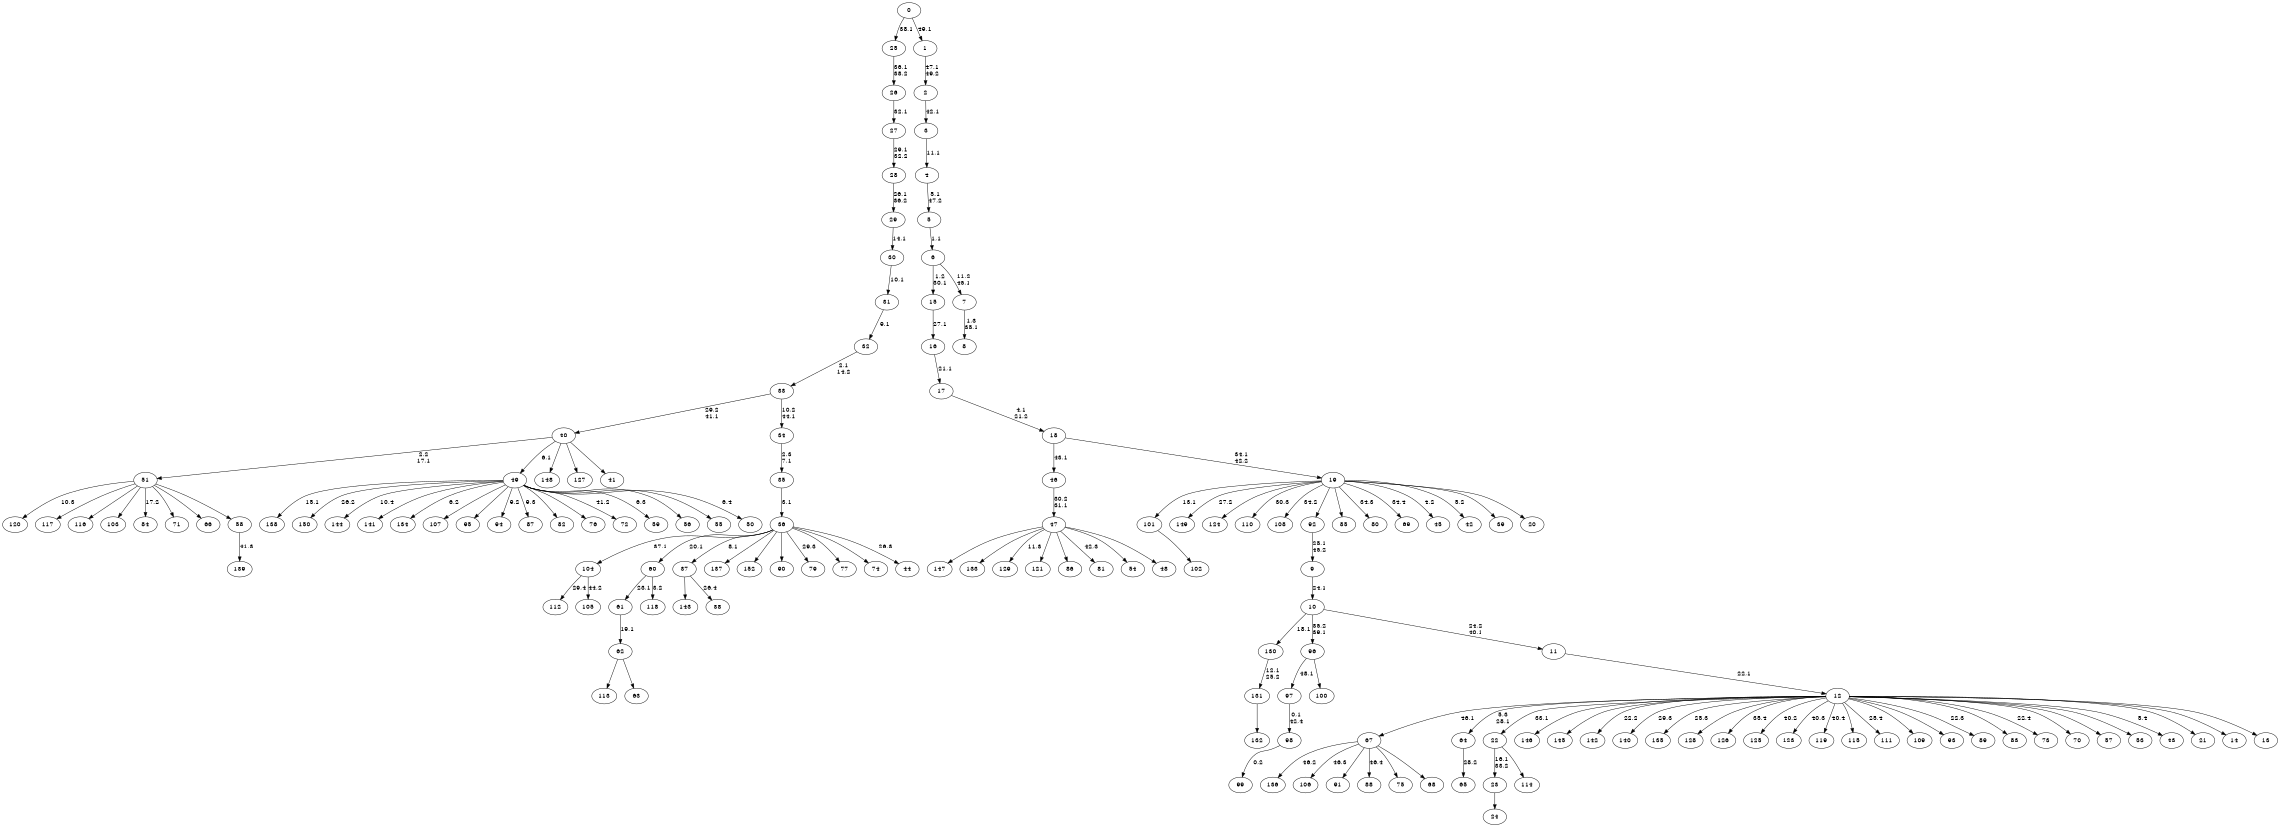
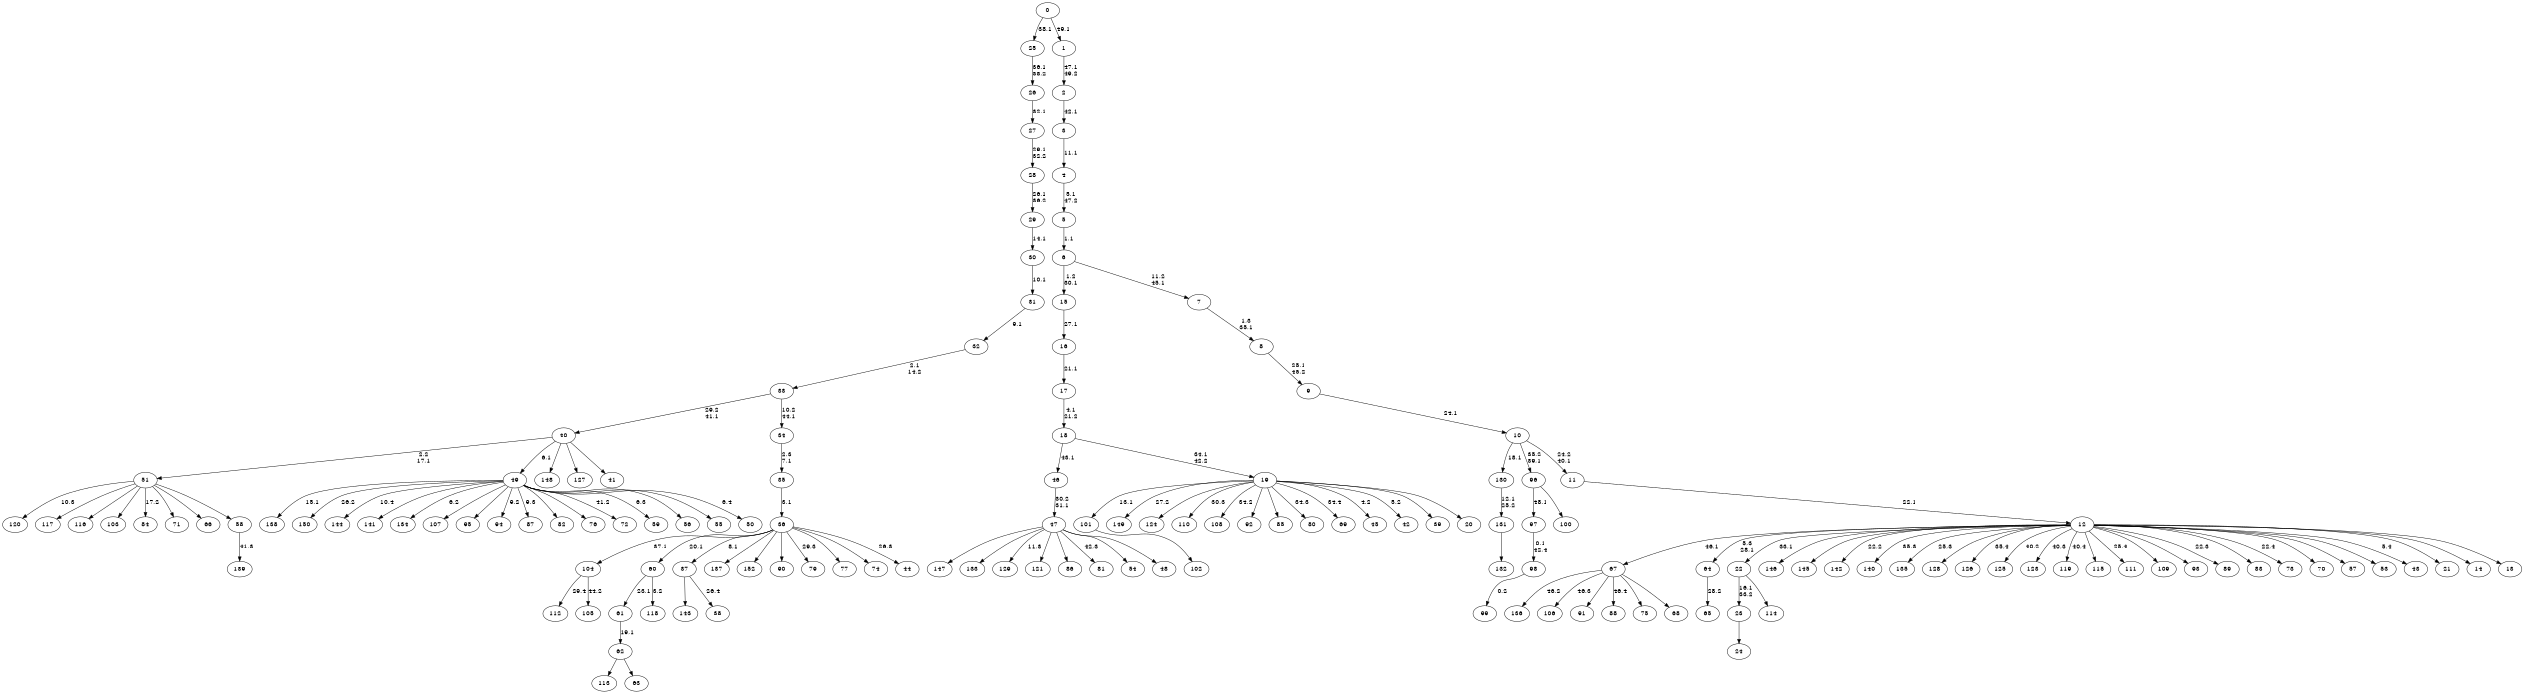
(1313, 545) -> (1283, 368)
(1665, 718) -> (1910, 547)
